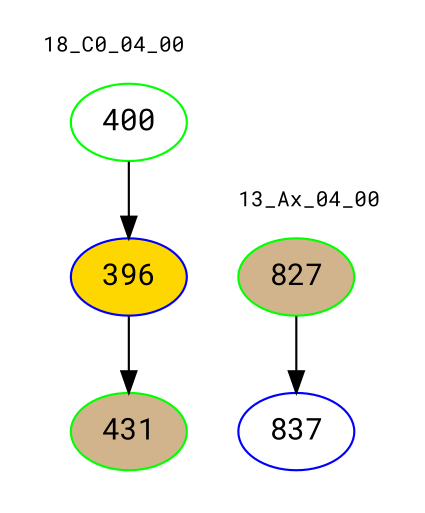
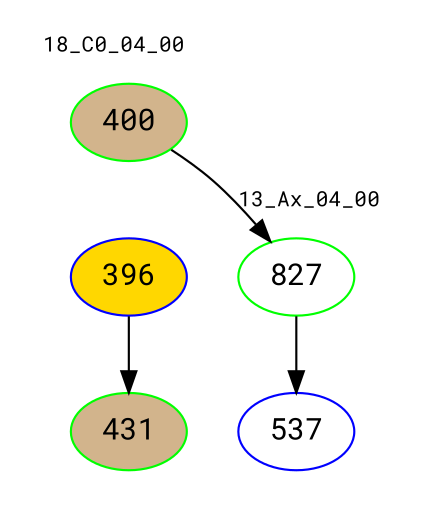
(129, 122) -> (129, 122)
(129, 189) -> (235, 202)
(296, 277) -> (296, 277)
(296, 432) -> (296, 432)
